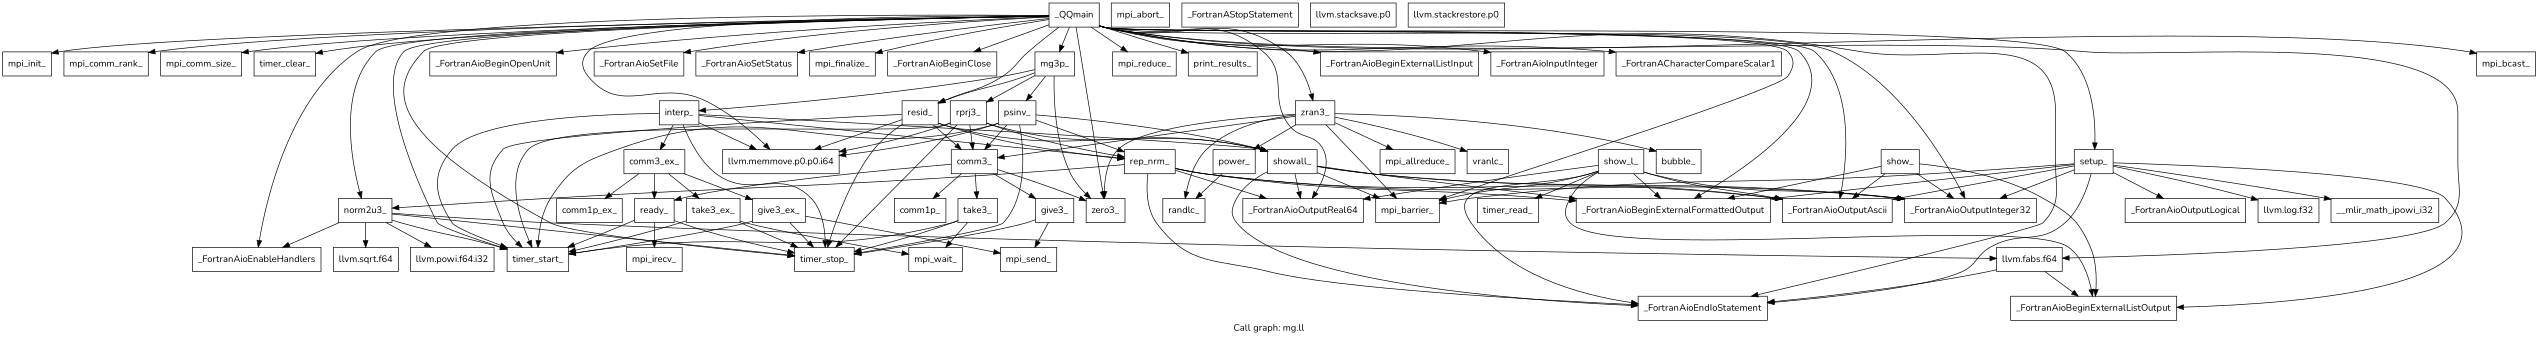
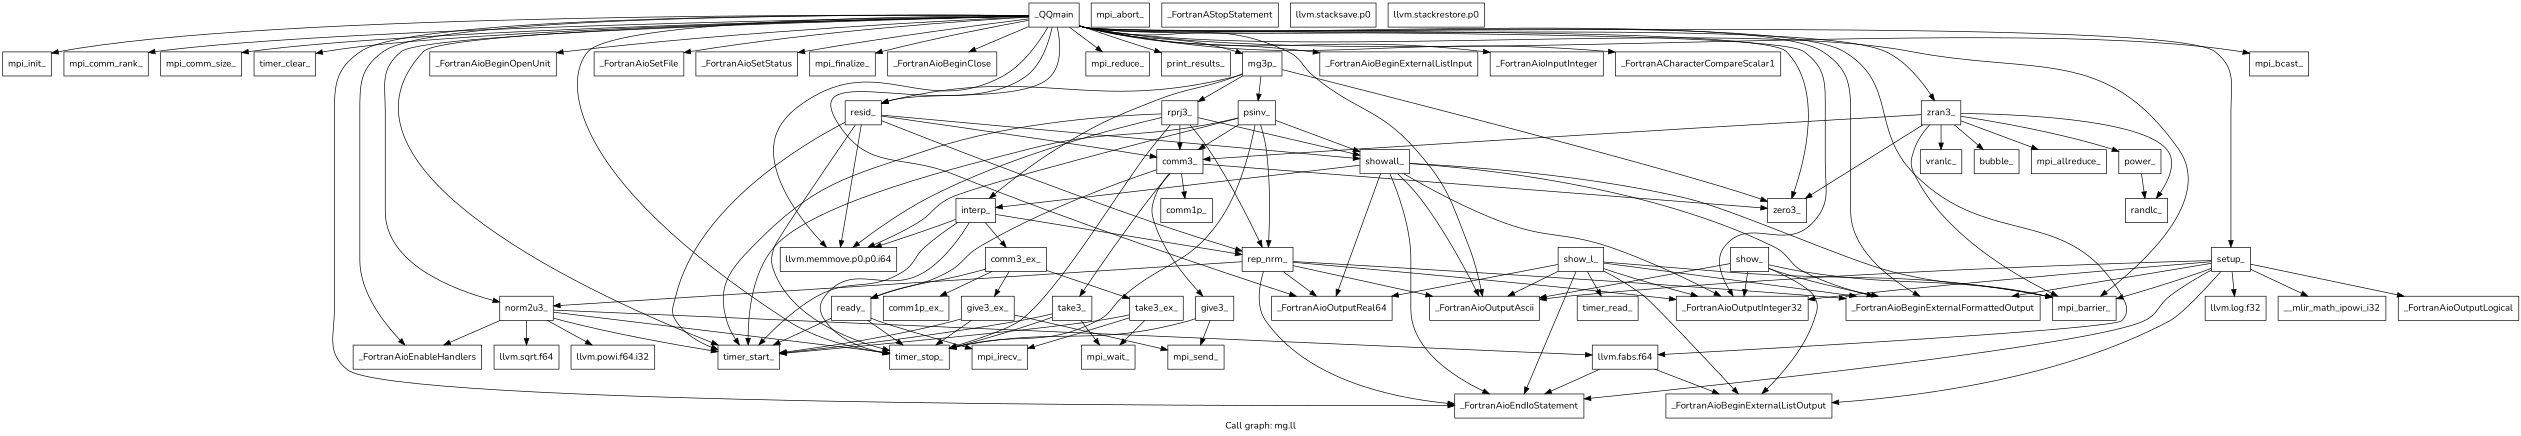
(994, 131) -> (1190, 185)
(771, 236) -> (1094, 329)
none -> (1907, 282)
